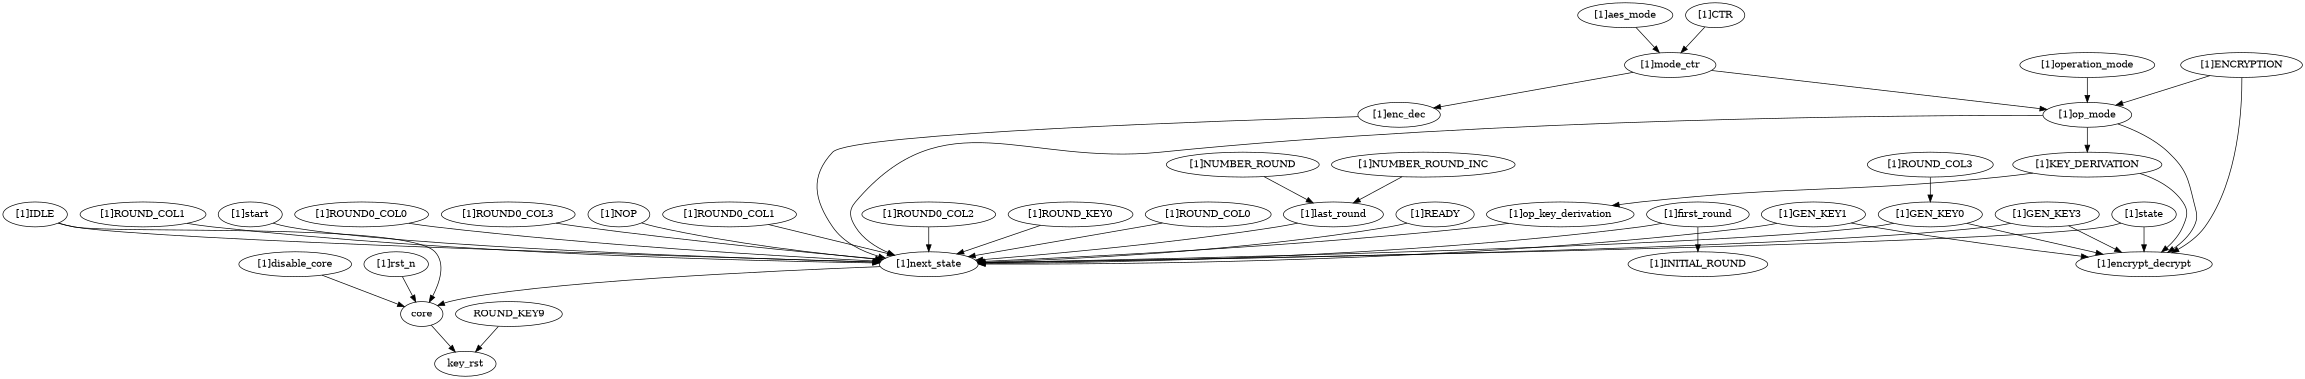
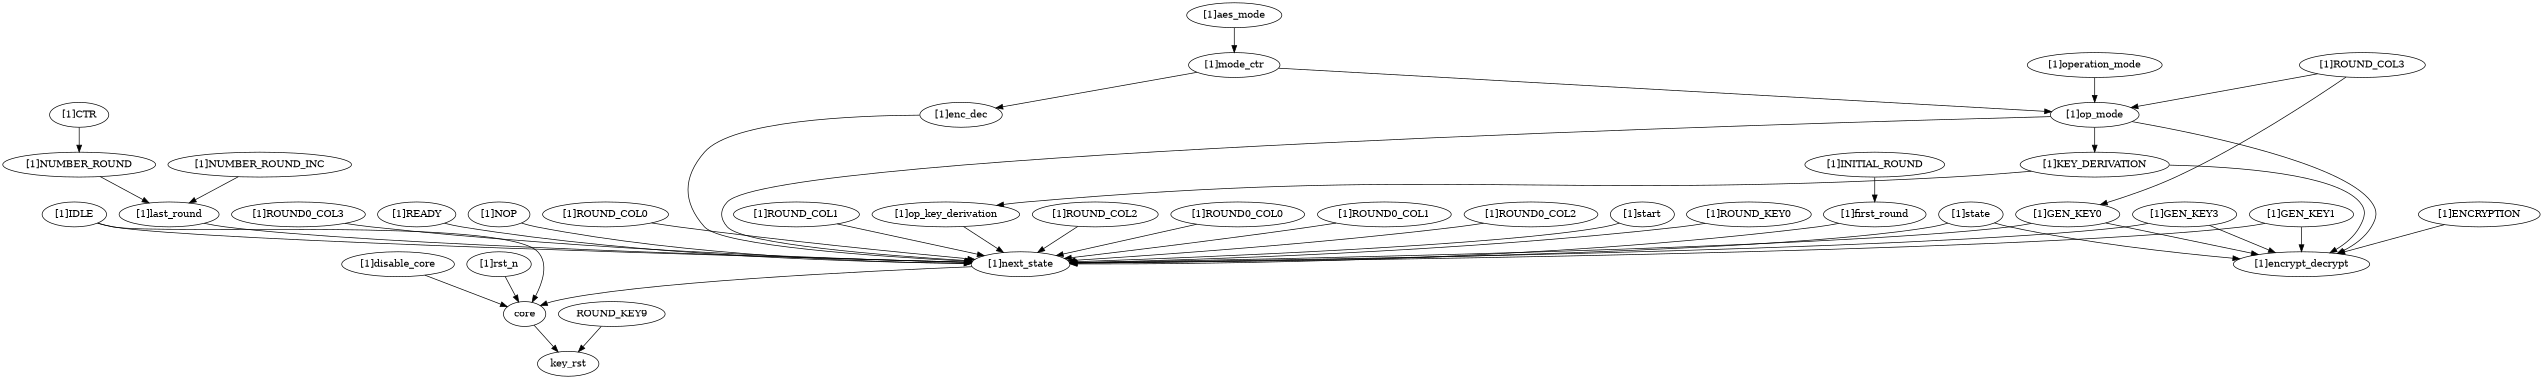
(1695, 37) -> (79, 136)
(2166, 89) -> (2228, 90)
none -> (1095, 214)
(1698, 236) -> (1875, 186)
